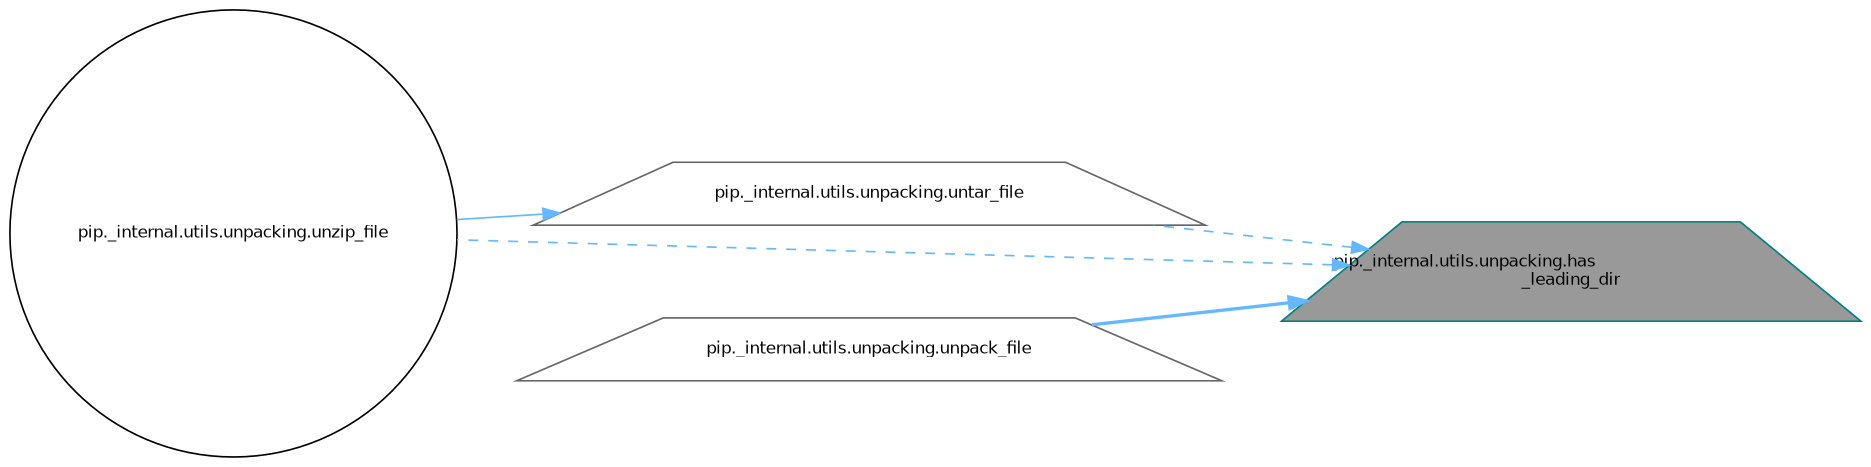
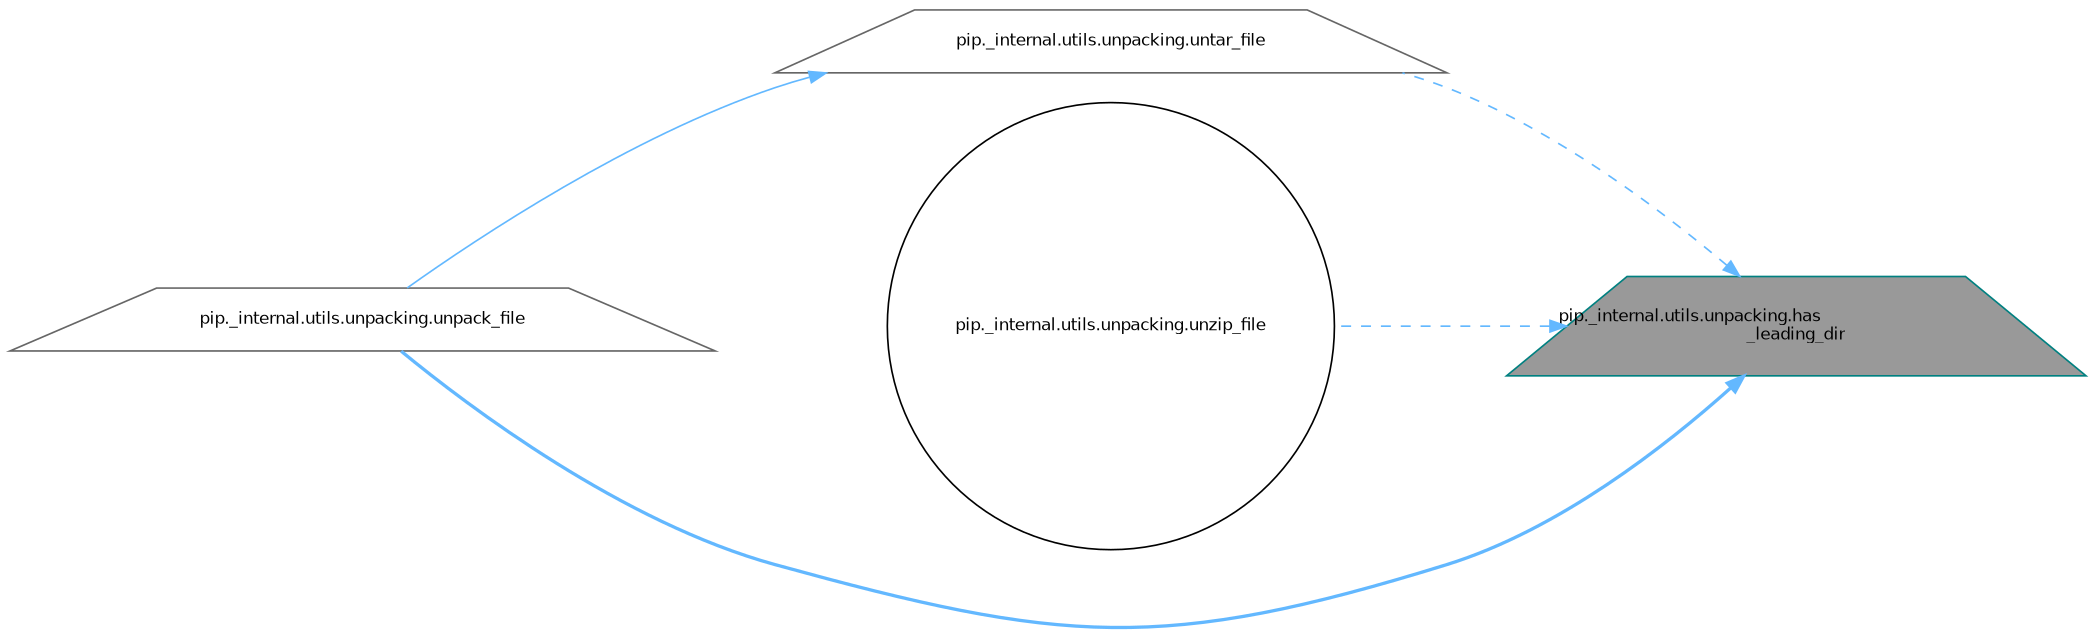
(500, 217) -> (600, 167)
